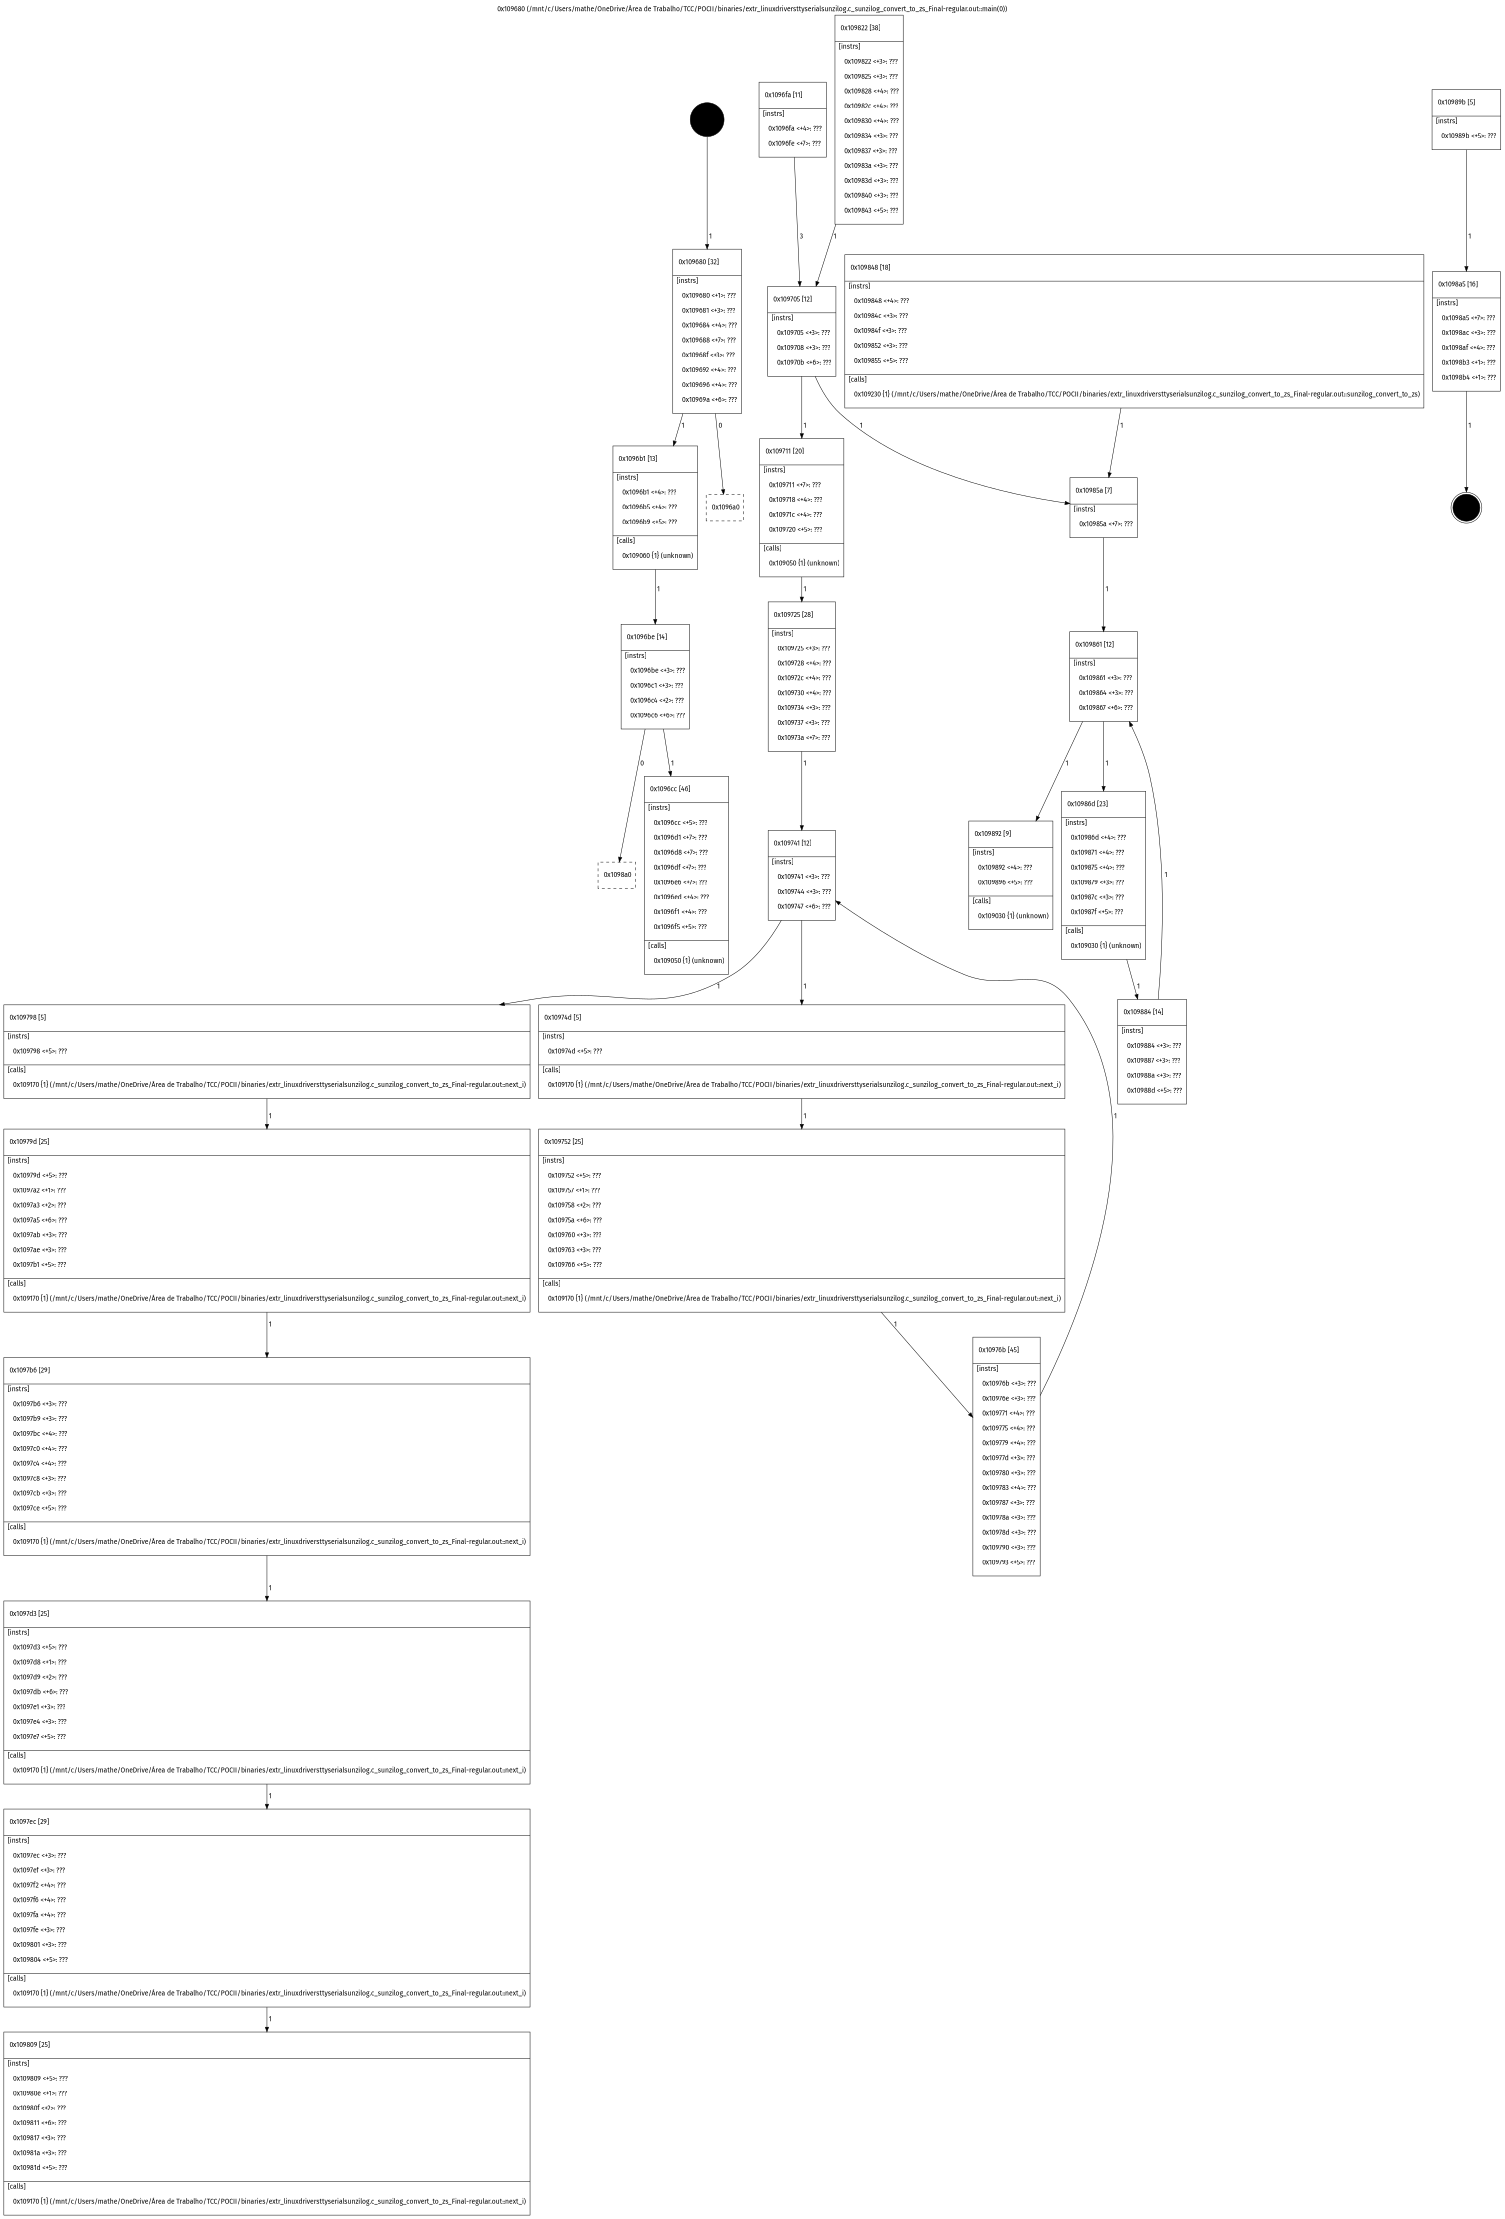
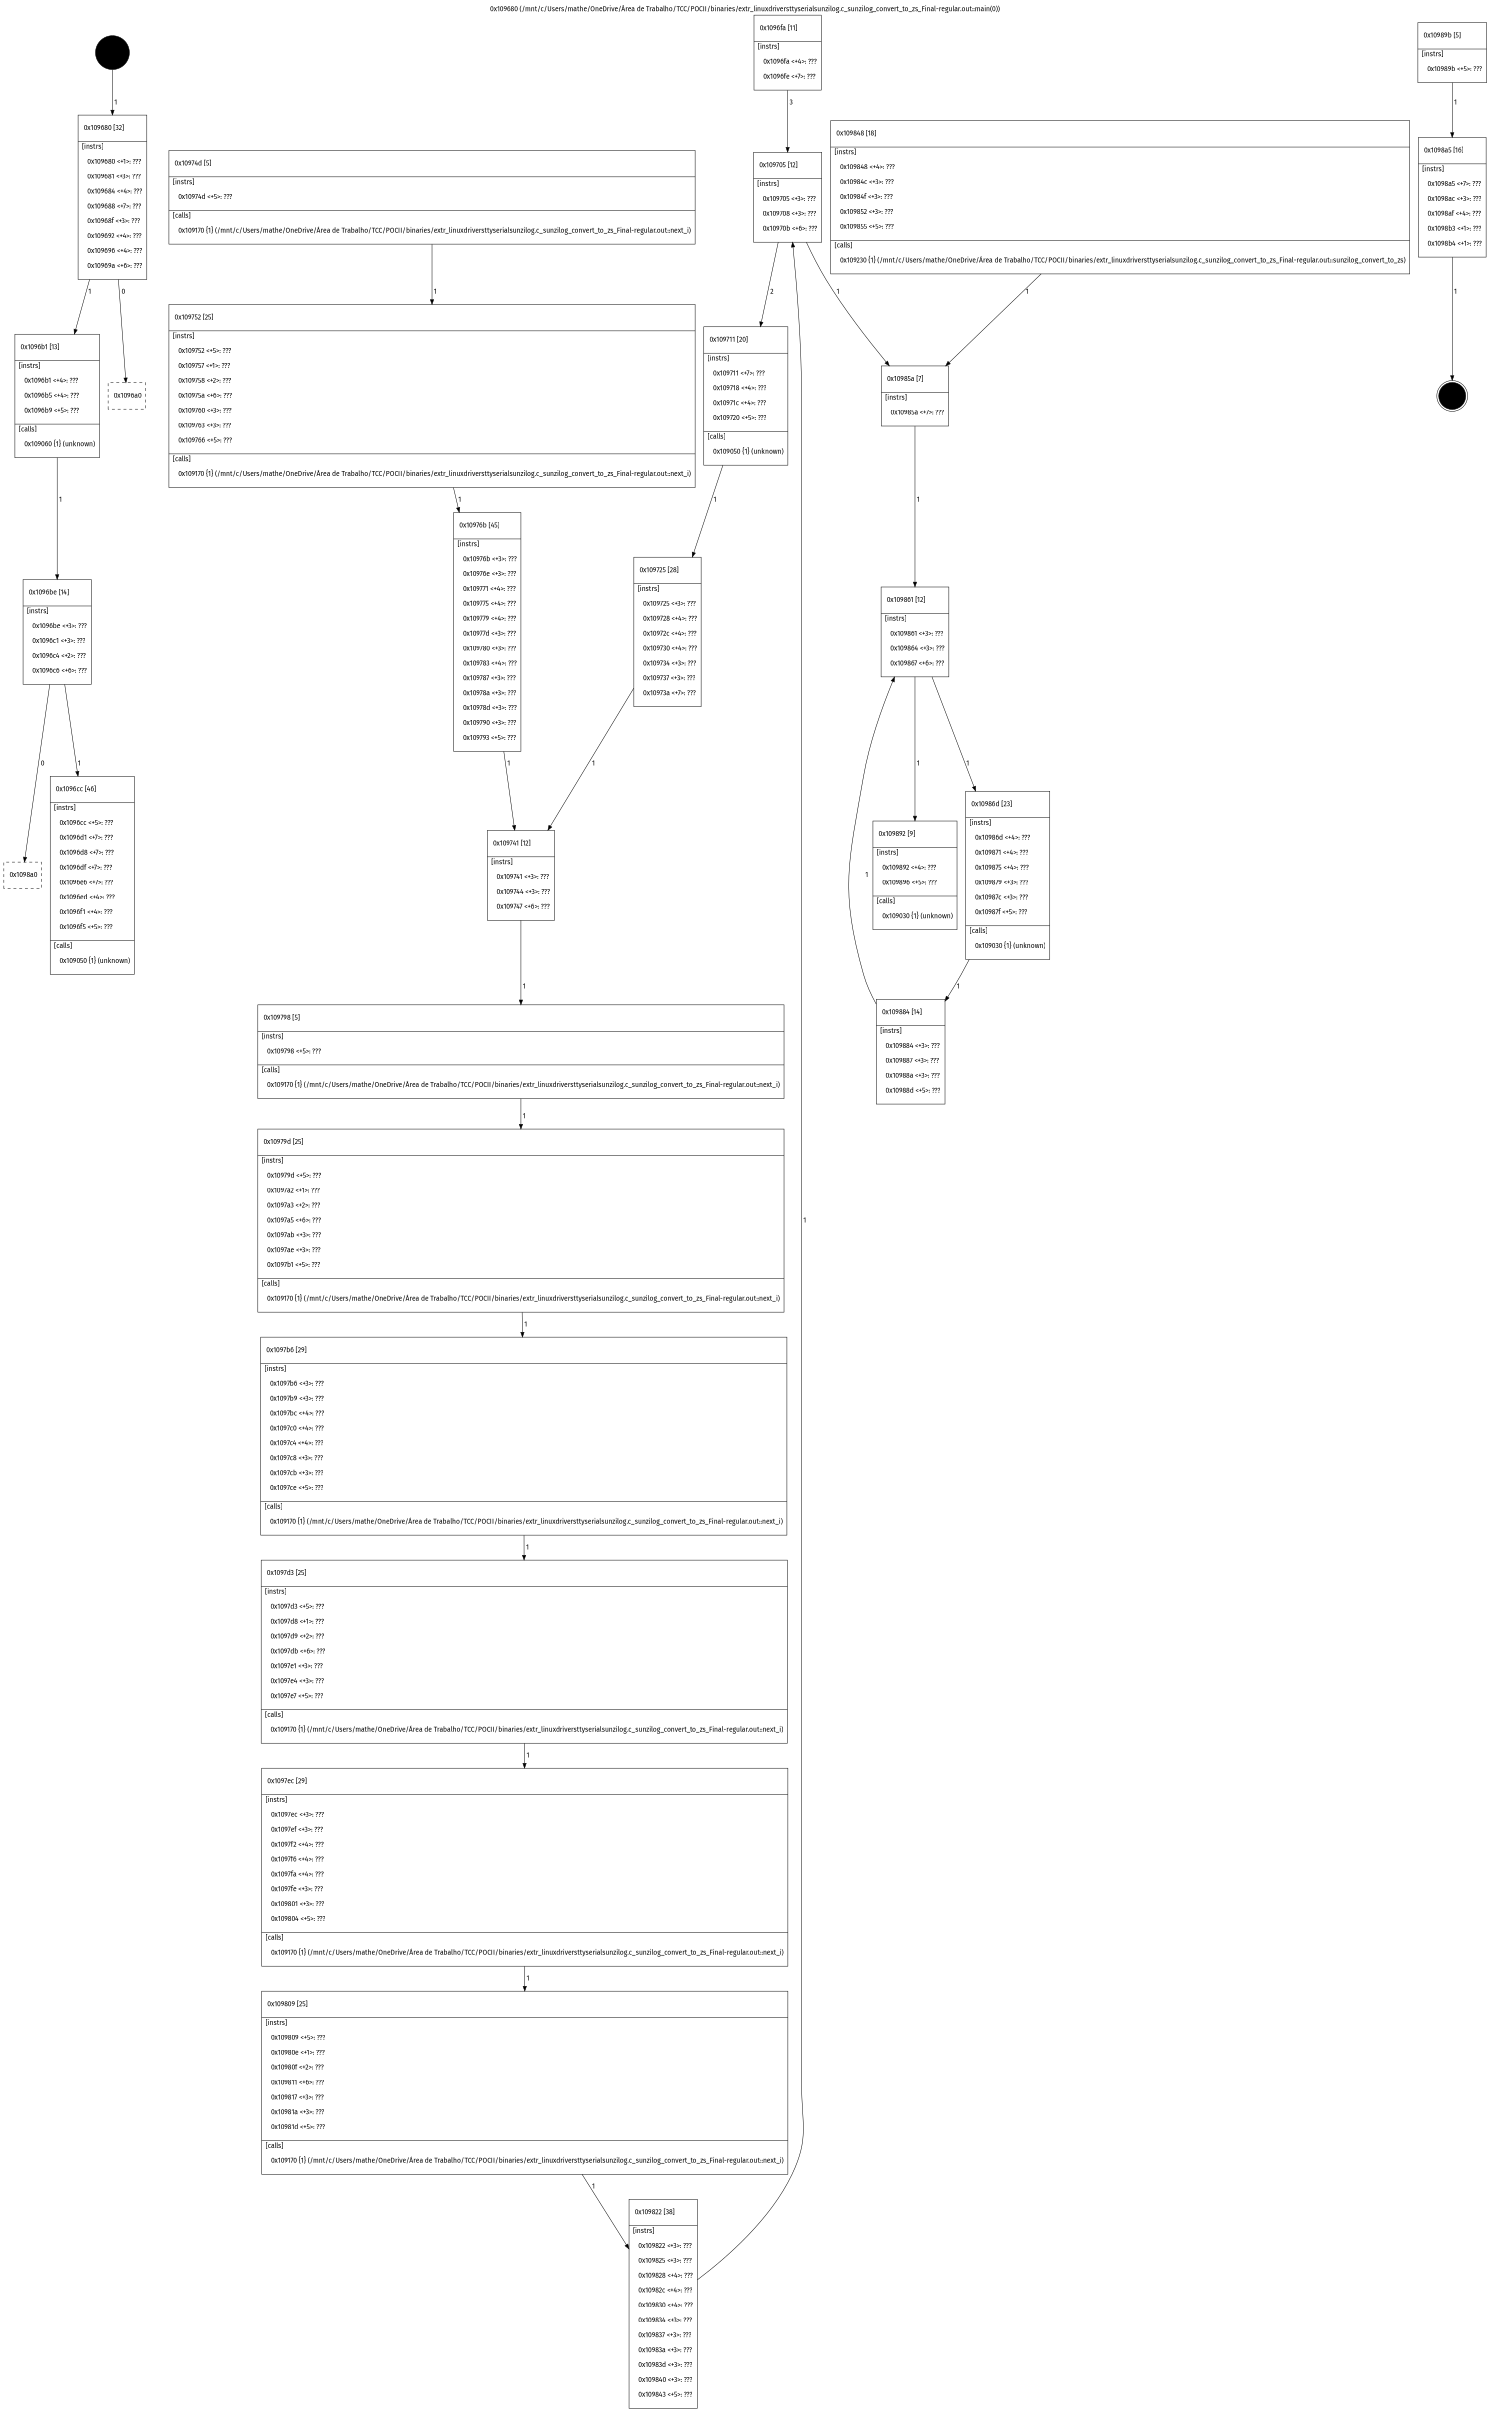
(804, 426) -> (771, 292)
(802, 960) -> none
none -> (604, 2210)
